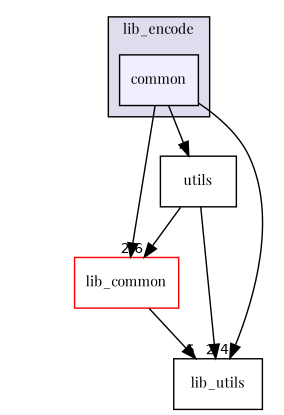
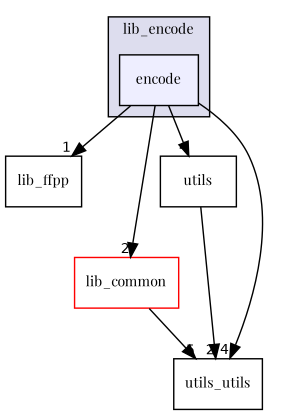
(159, 80) -> (159, 80)
none -> (44, 181)
(167, 226) -> none
(218, 384) -> (218, 384)
